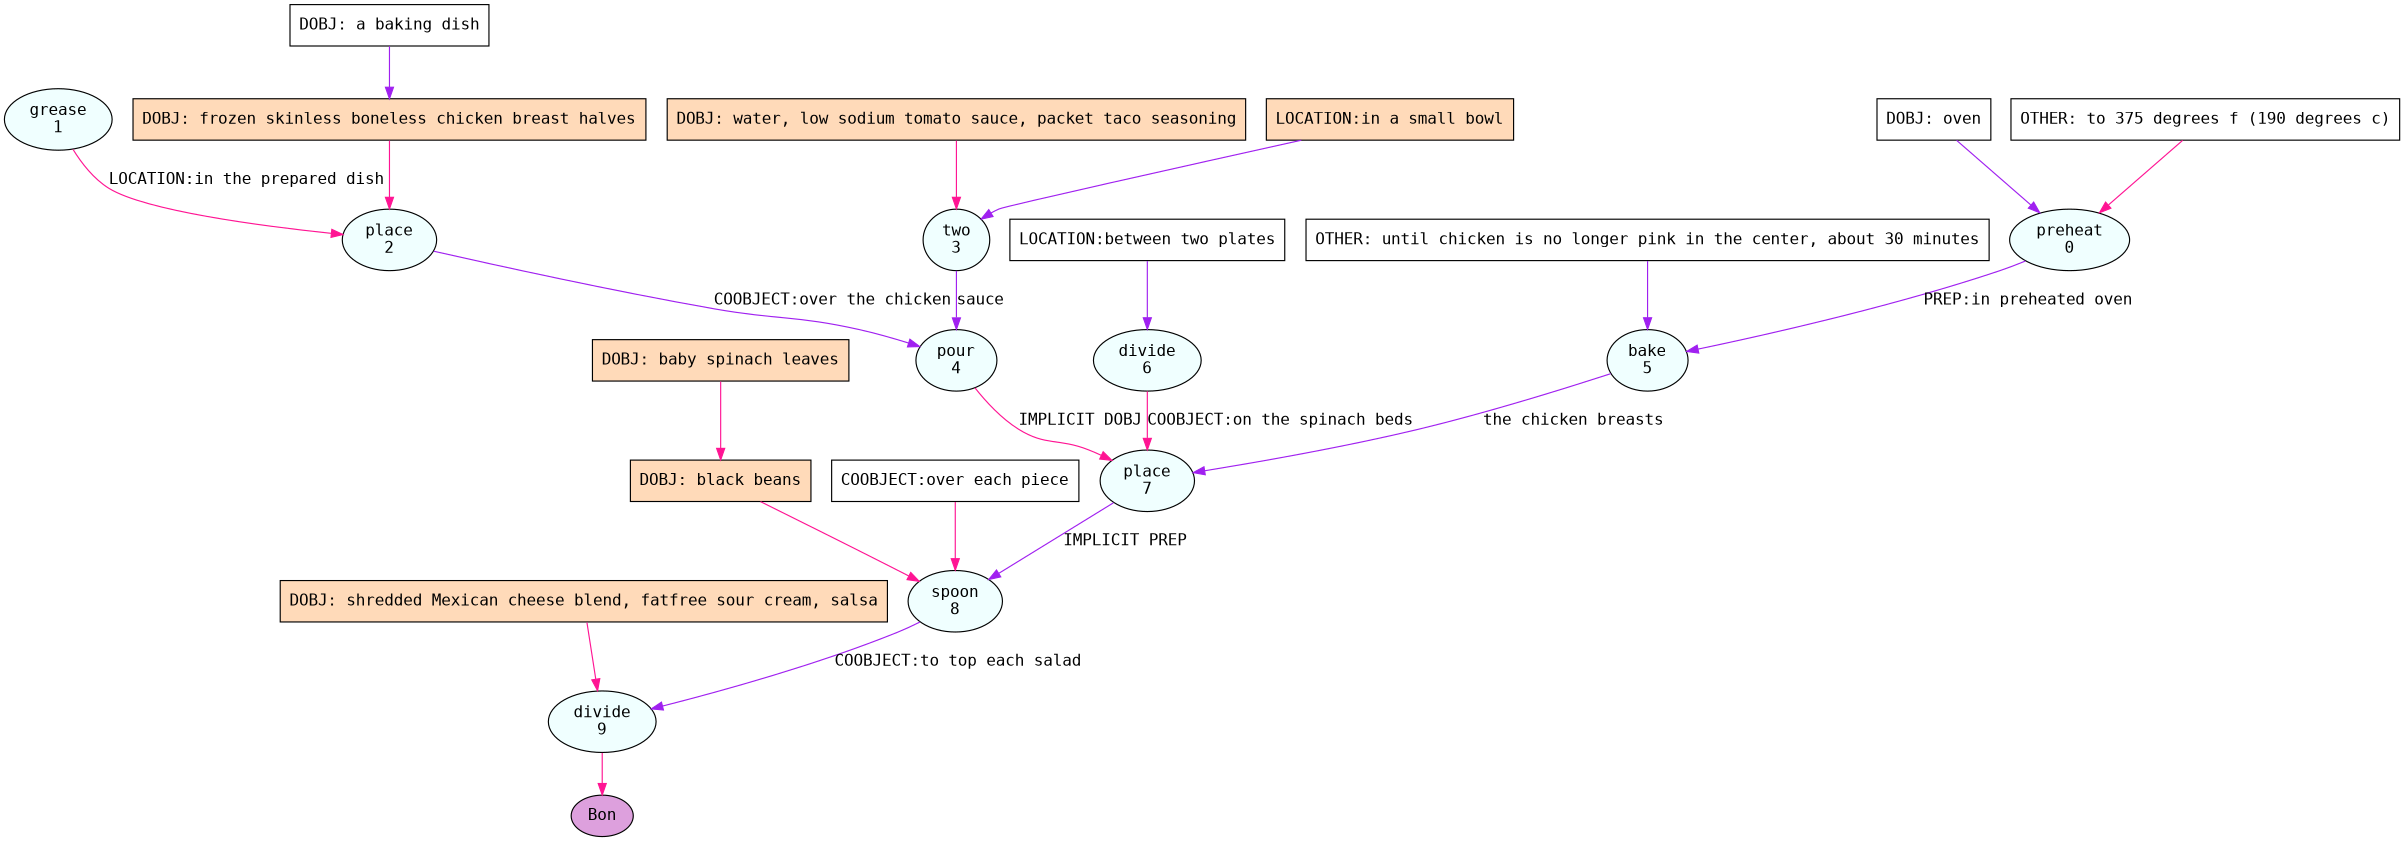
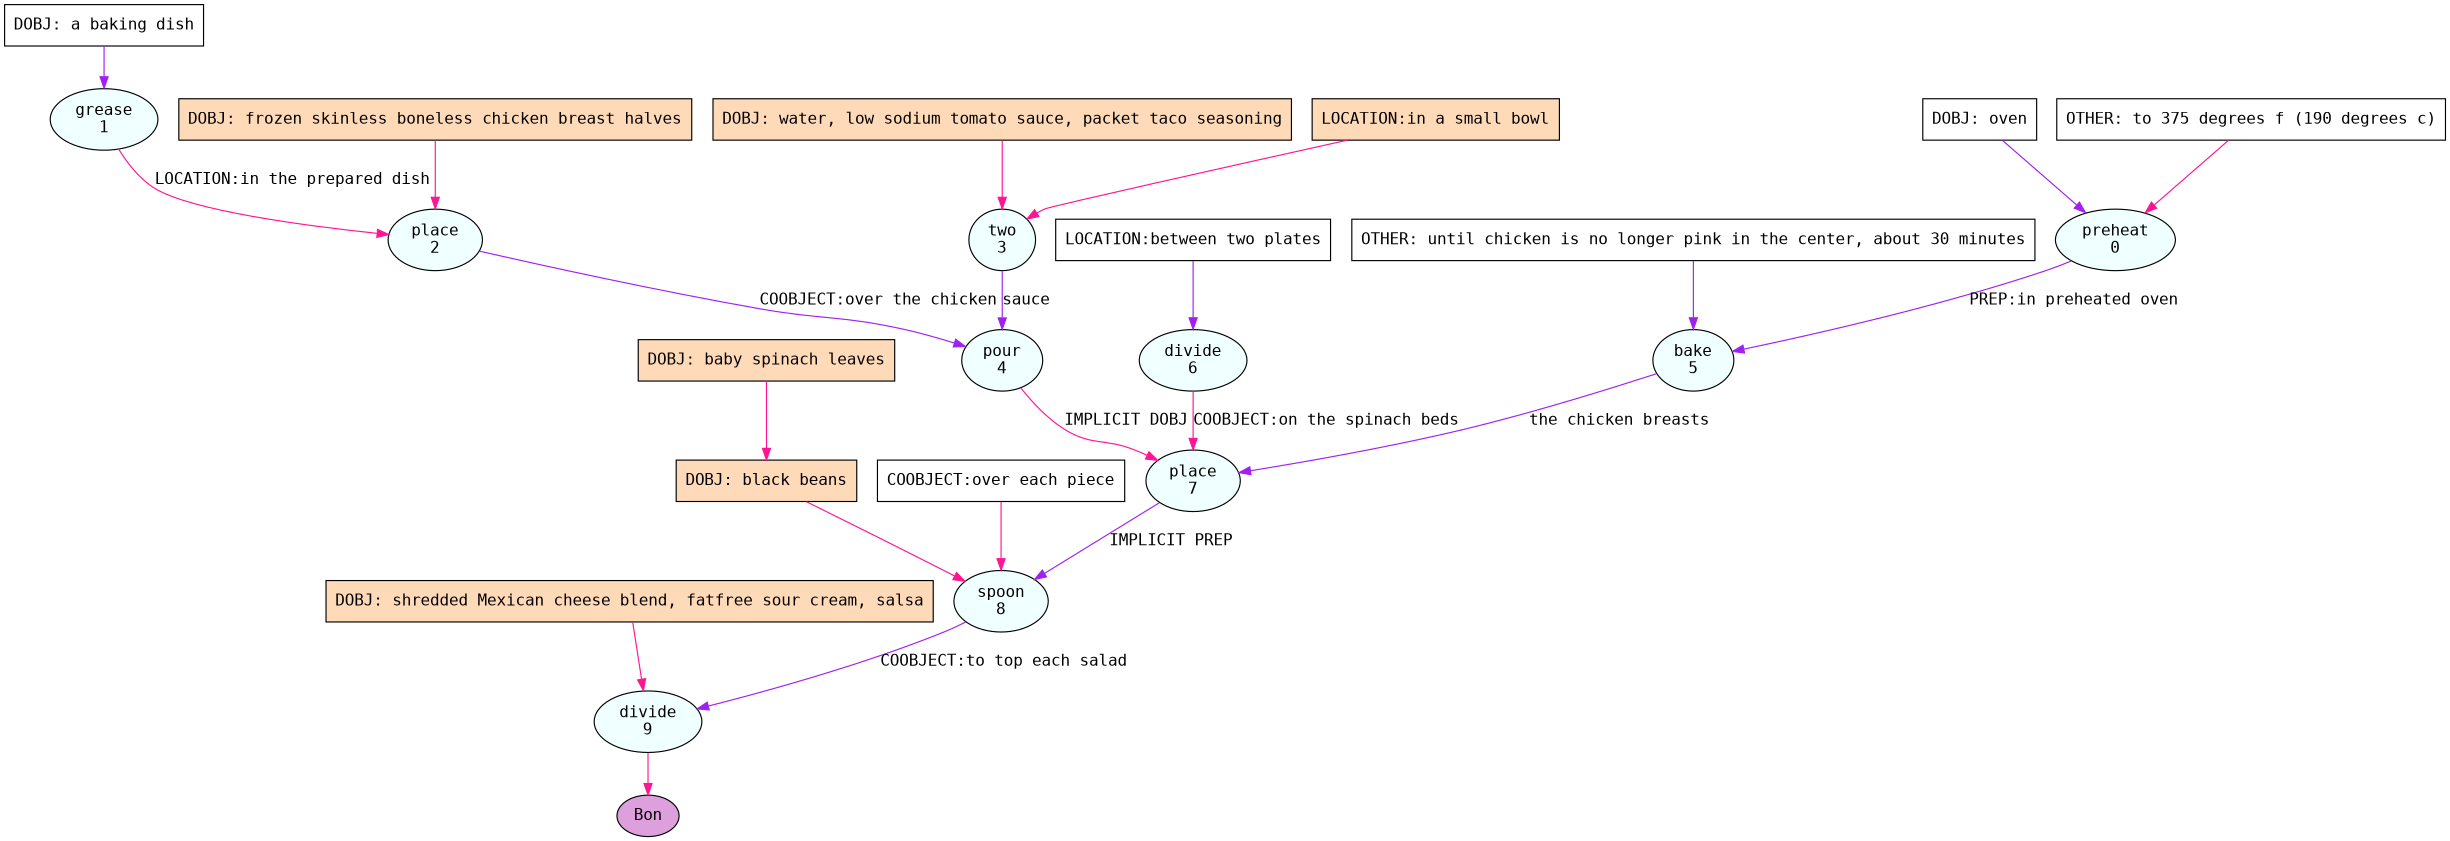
(389, 67) -> (104, 62)
(1146, 175) -> (1191, 175)
